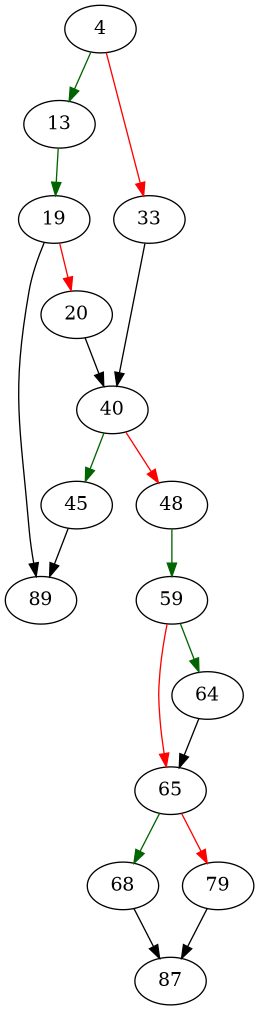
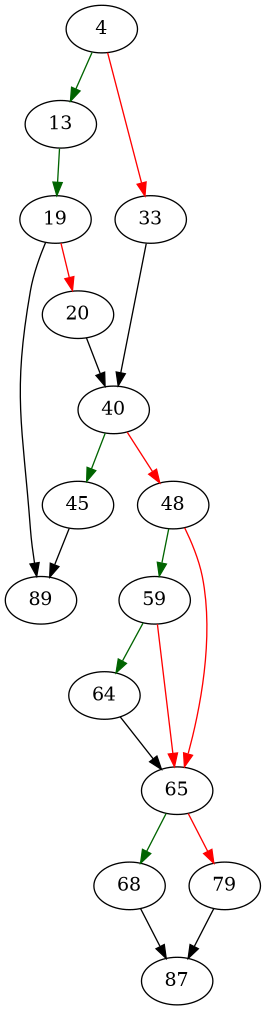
none -> (206, 640)
